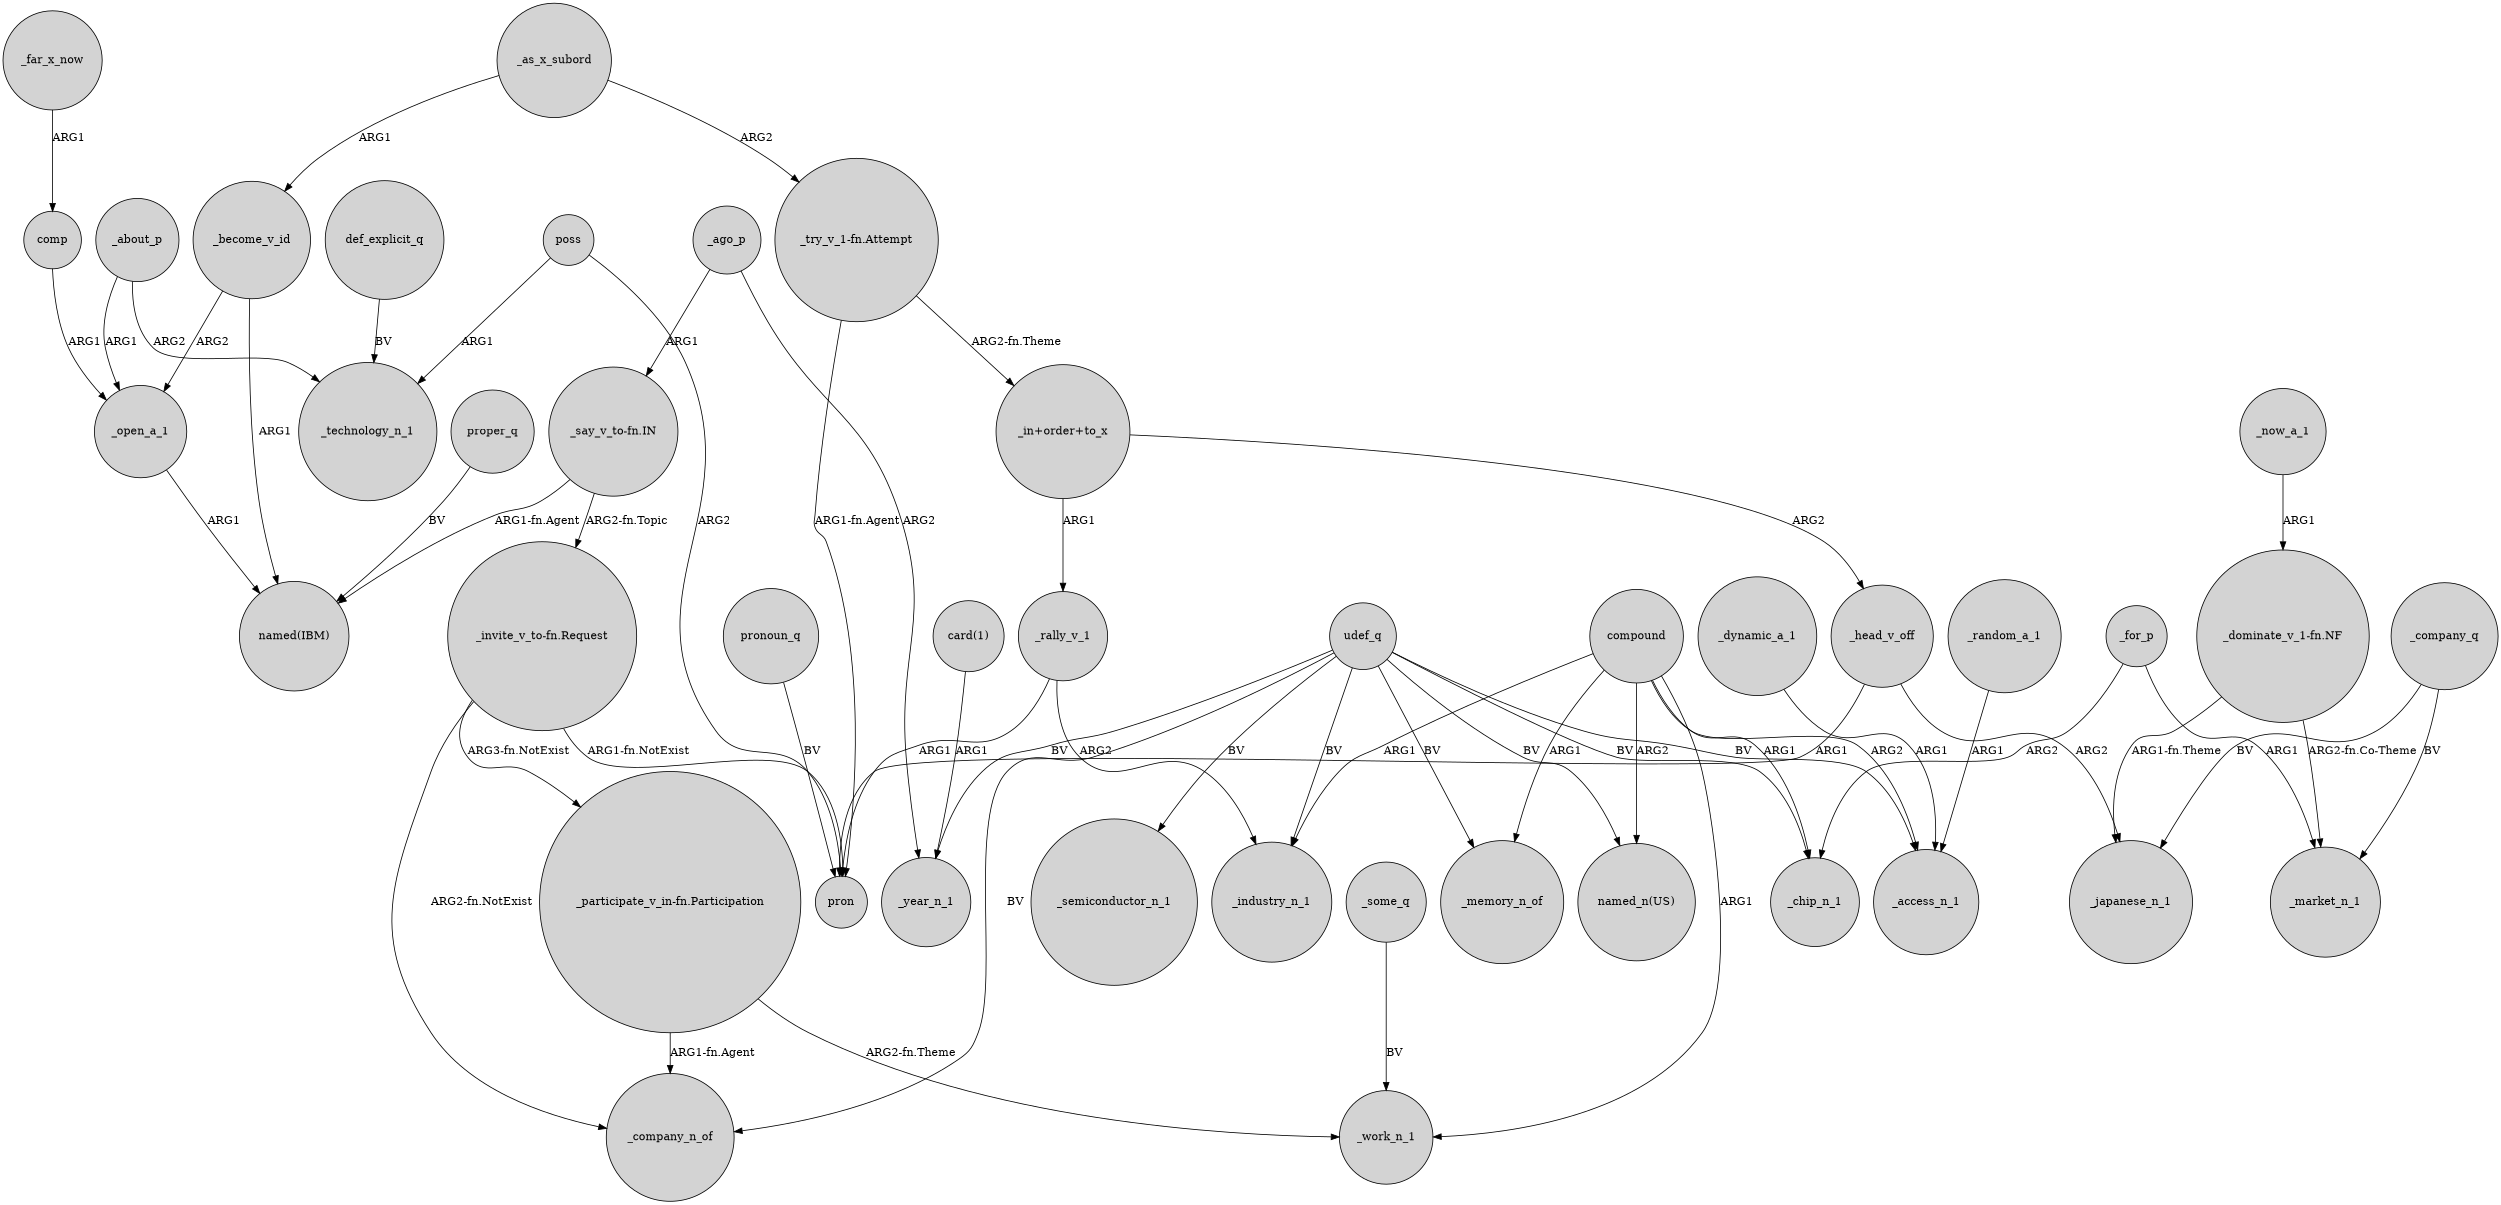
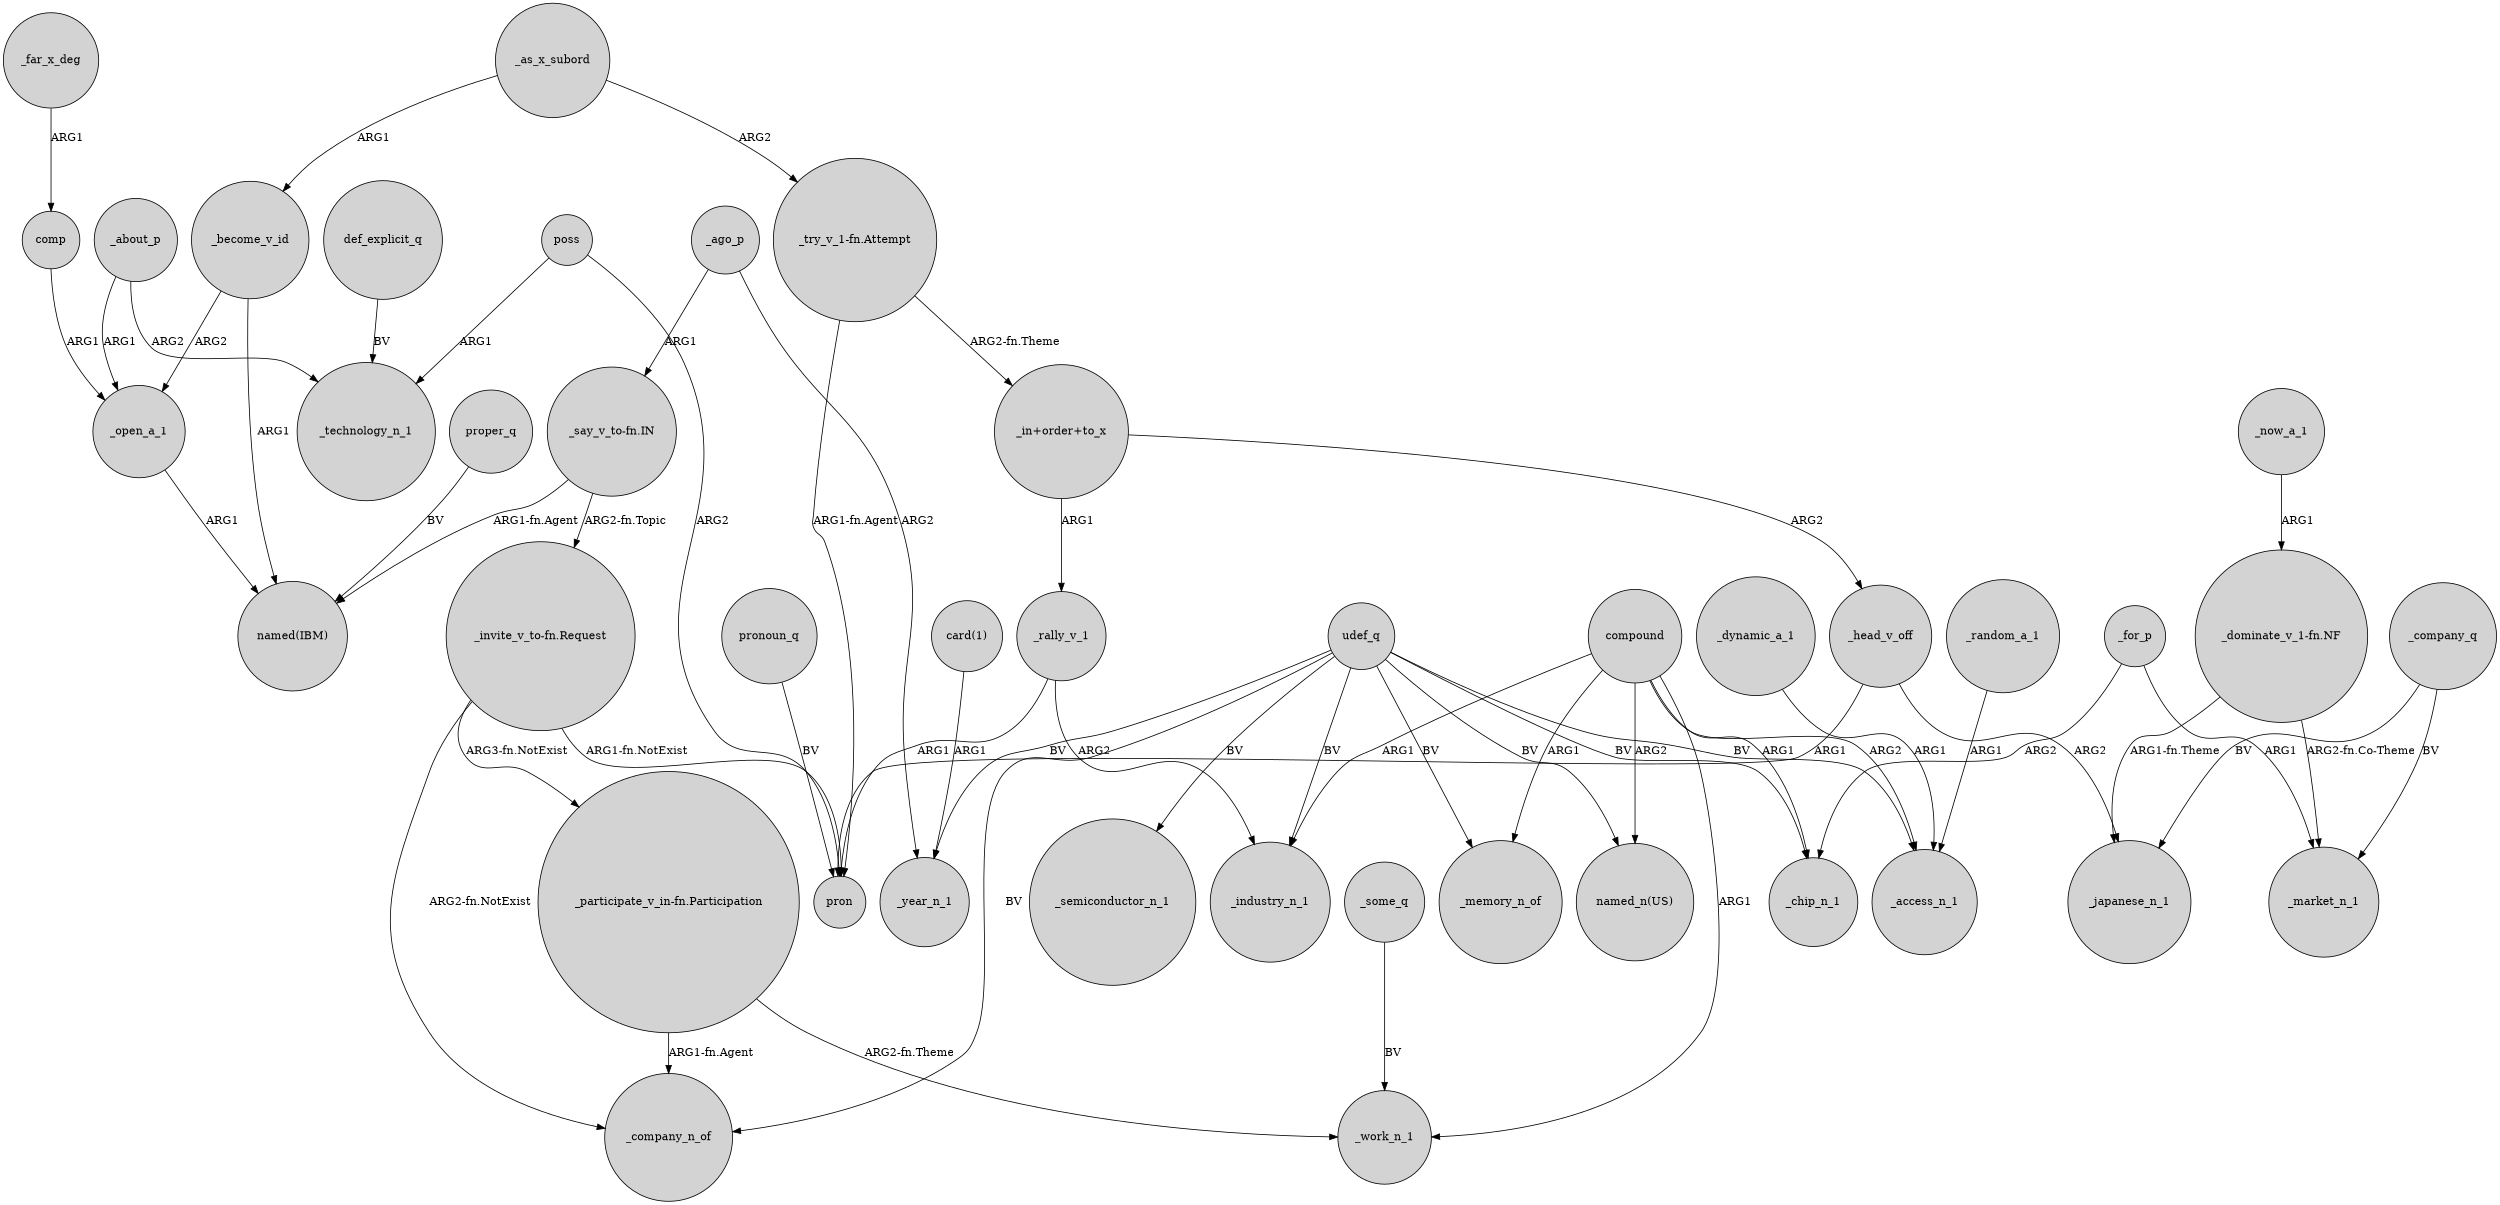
(53, 60) -> (51, 60)
